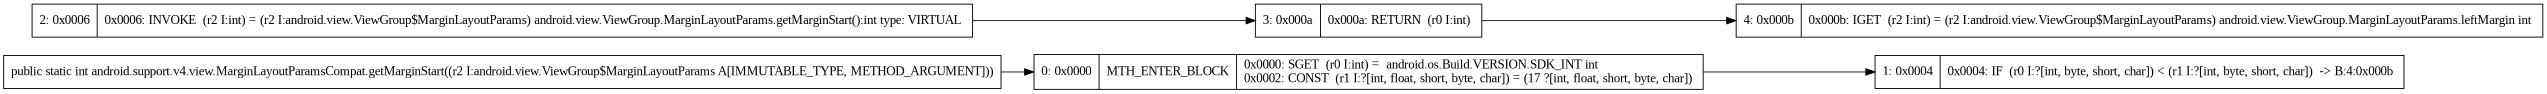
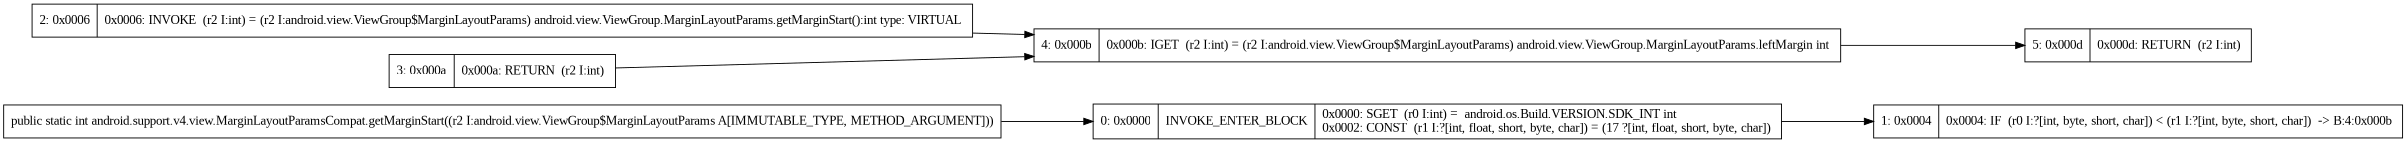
(1401, 20) -> (535, 71)
(1109, 21) -> (999, 34)
none -> (2138, 45)
(1168, 72) -> (1237, 121)
